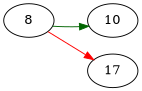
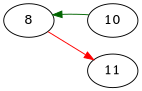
(66, 27) -> (75, 14)
(113, 71) -> (113, 71)
